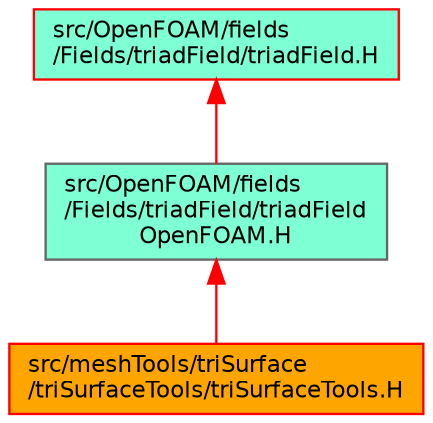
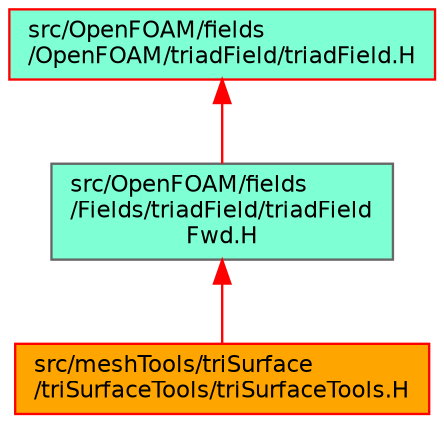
(216, 44) -> (222, 44)
(216, 212) -> (222, 212)
